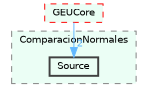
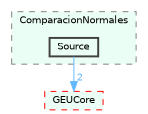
(74, 38) -> (74, 70)
